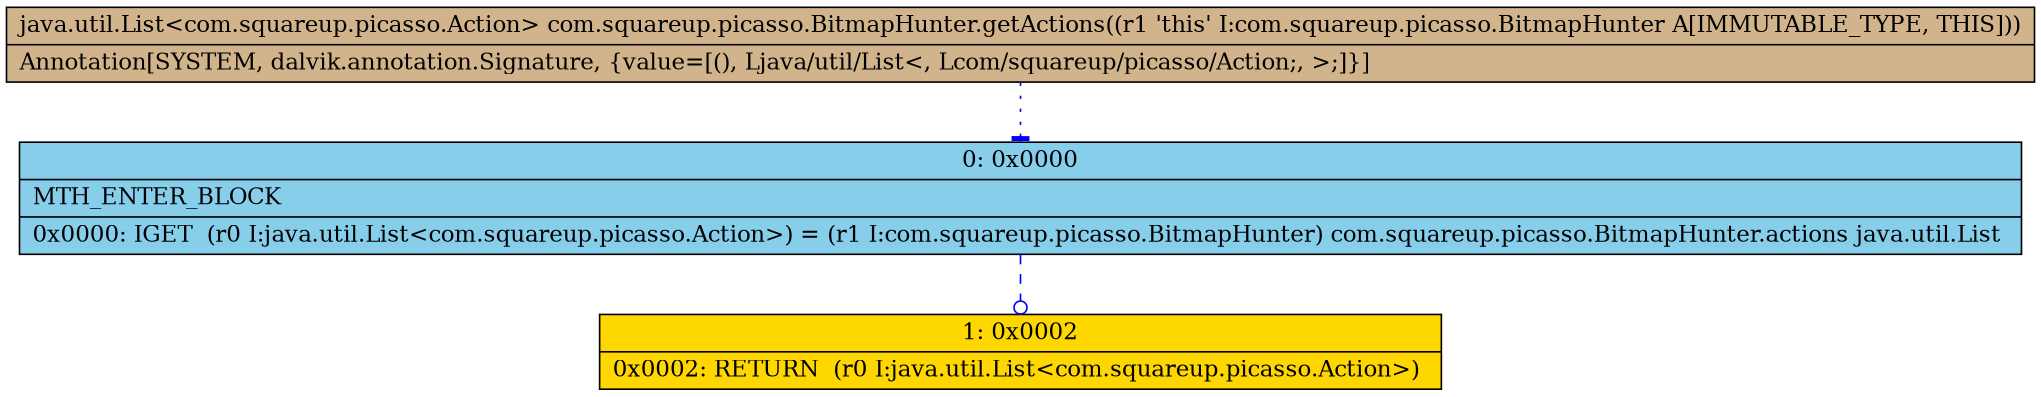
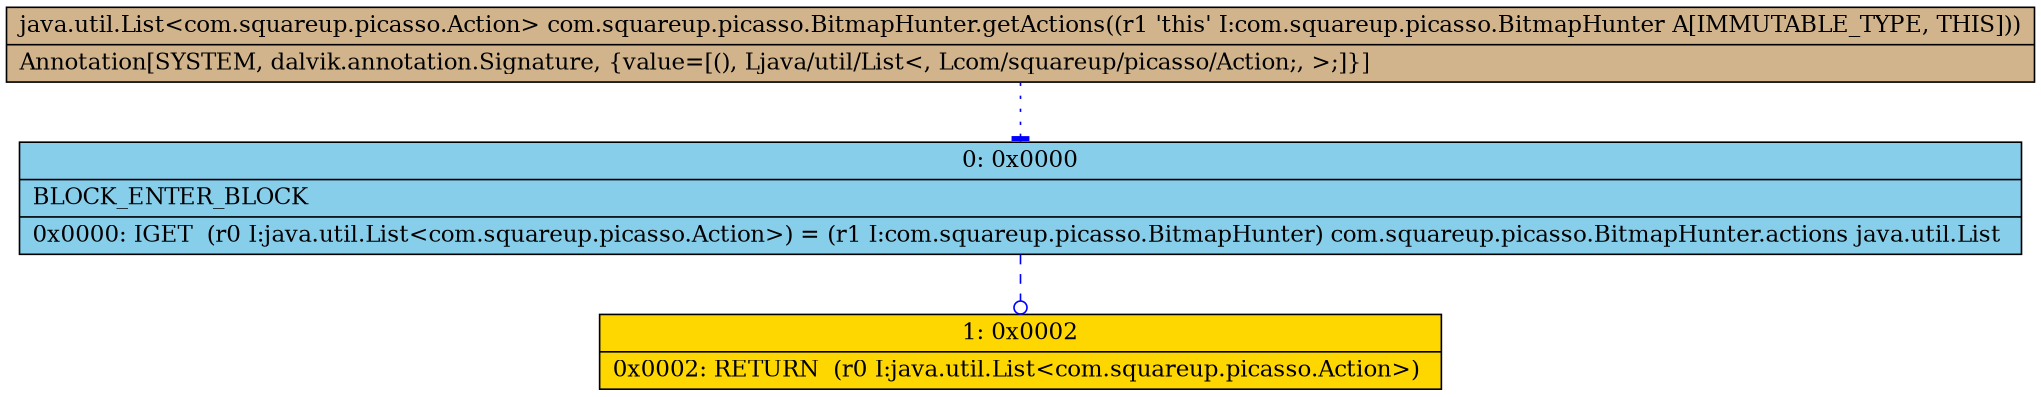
(158, 197) -> (171, 197)
